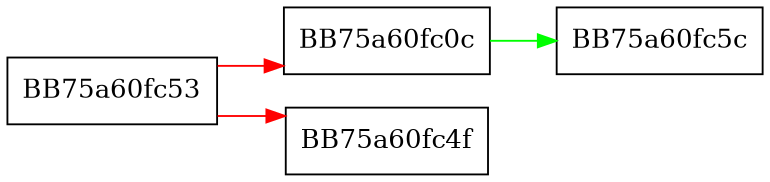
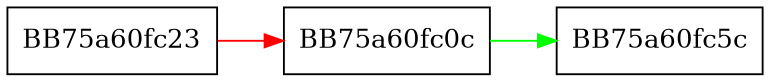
(112, 91) -> (112, 41)
(387, 141) -> none
